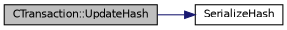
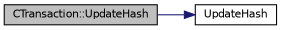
(239, 15) -> (236, 15)
